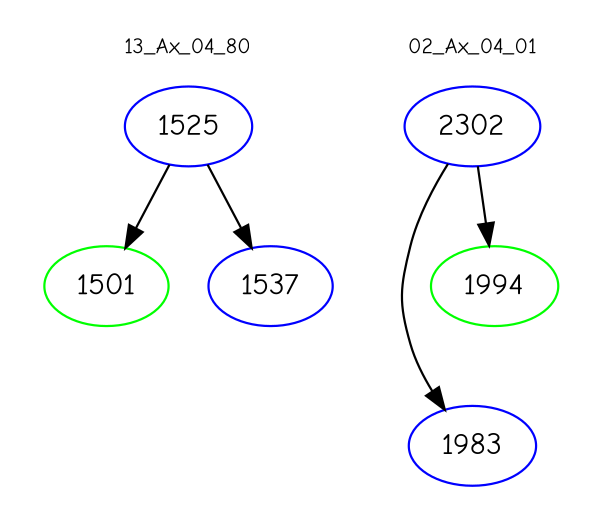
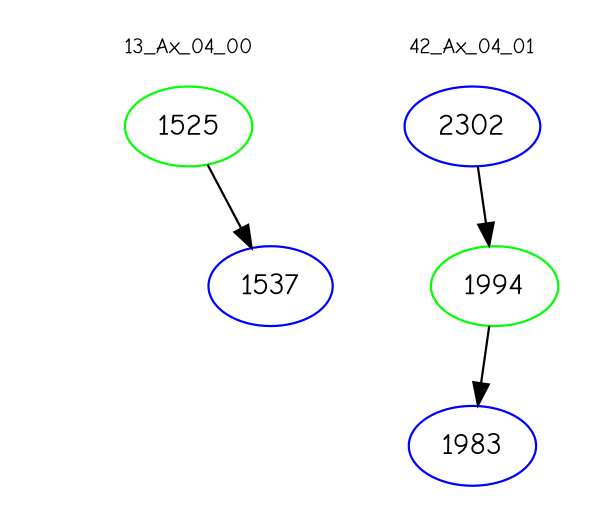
(189, 48) -> (189, 48)
(472, 48) -> (472, 48)
(189, 126) -> (189, 126)
(404, 276) -> (485, 354)
(106, 286) -> none
